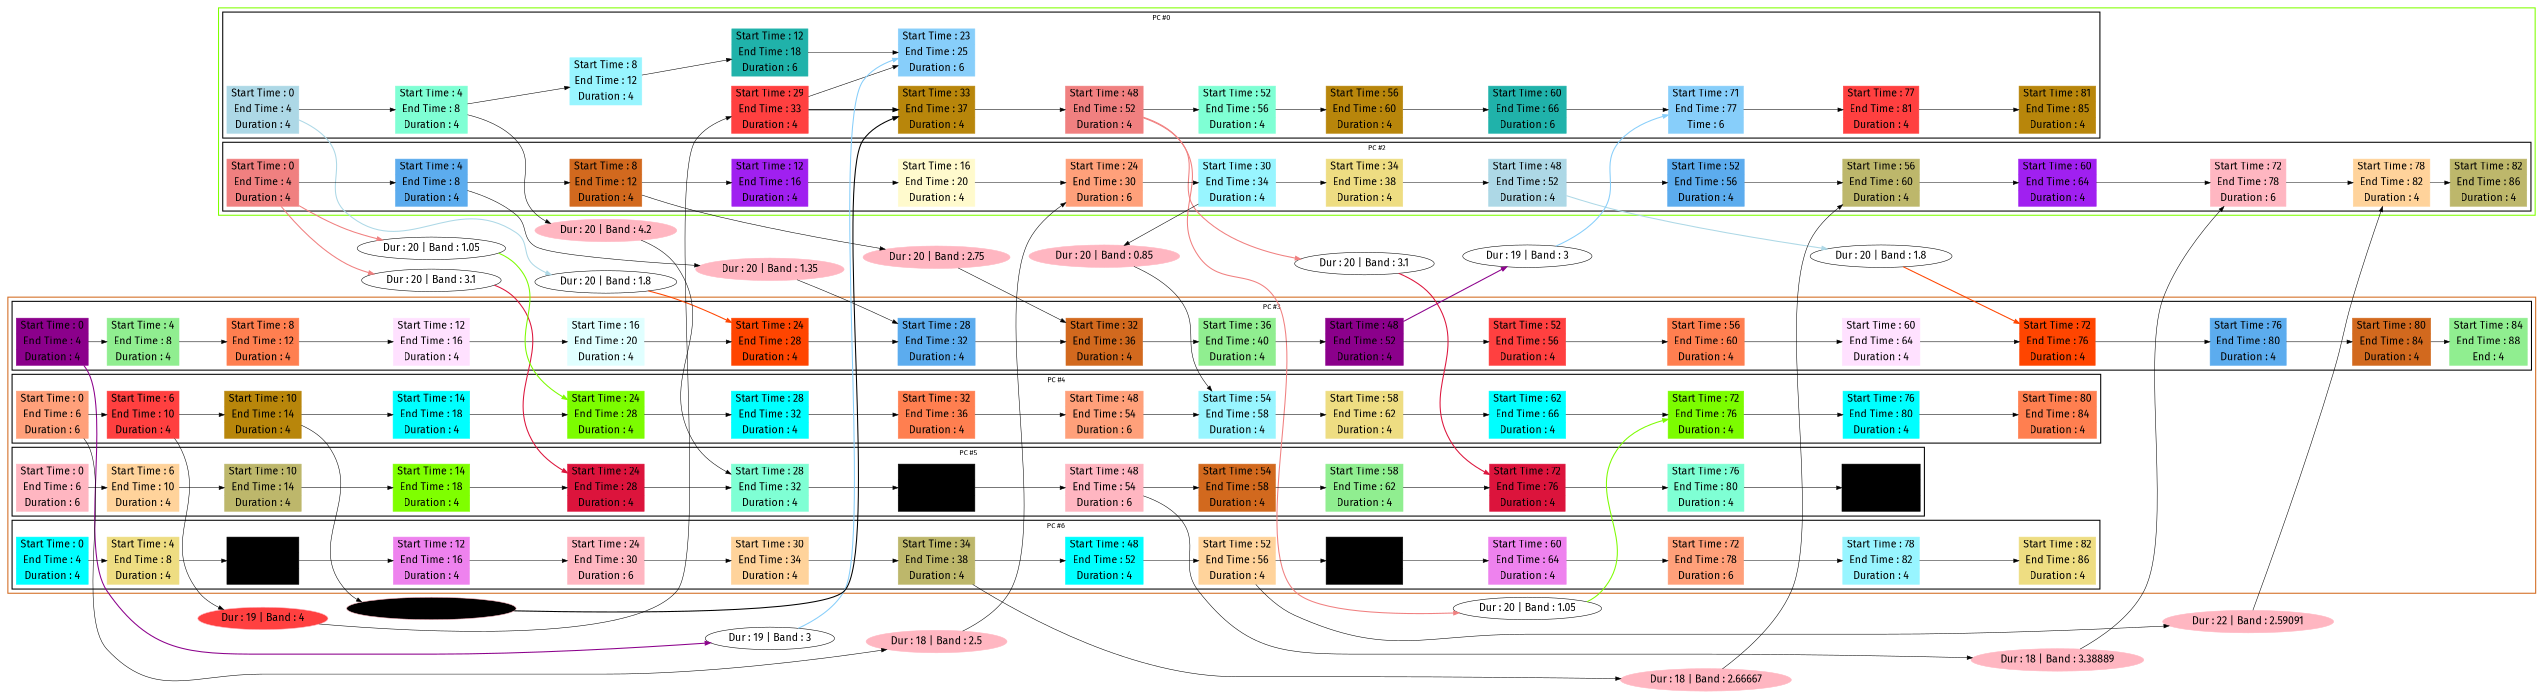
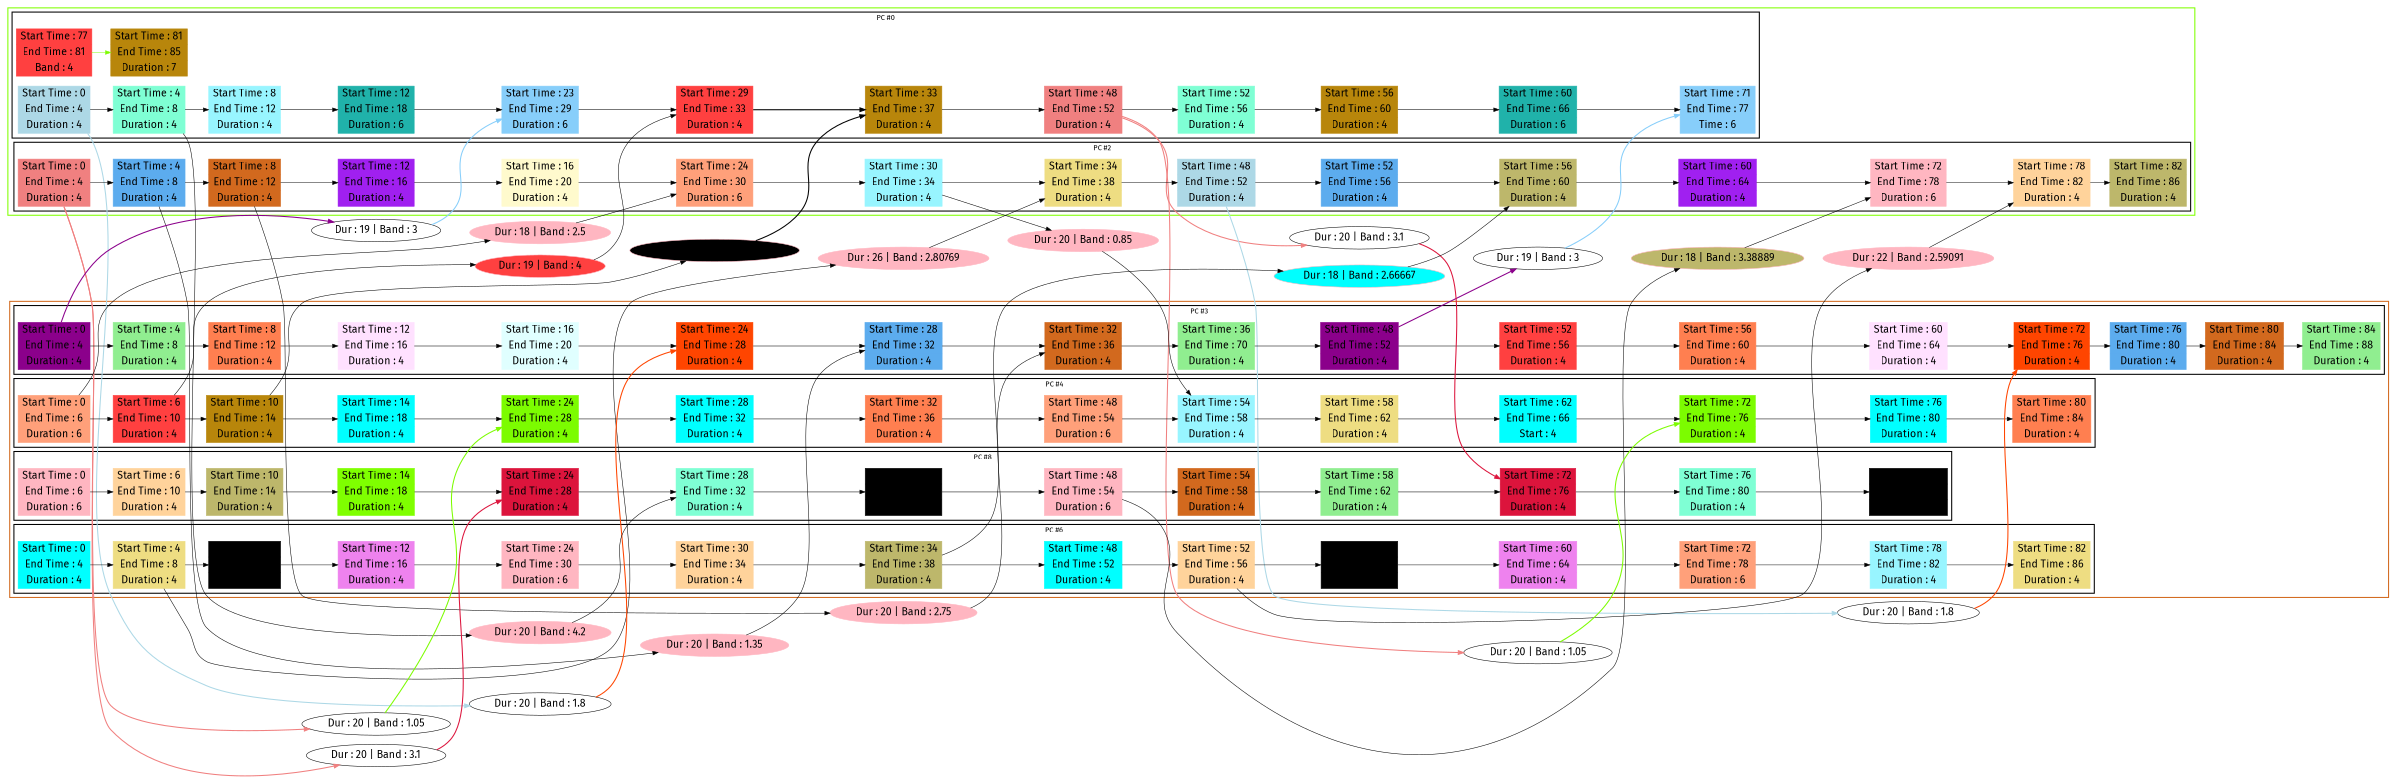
(937, 52) -> (540, 109)
(851, 82) -> (625, 110)
(1791, 110) -> none
(1966, 110) -> (99, 52)
(1881, 125) -> (54, 68)
(2057, 125) -> (149, 68)
none -> (904, 258)
(1237, 341) -> (1216, 345)
(2488, 357) -> (2341, 361)
(1527, 430) -> (1538, 434)
(968, 453) -> (983, 458)
(2057, 660) -> (1718, 258)
(1706, 680) -> (1359, 276)
